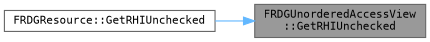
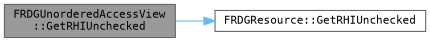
(229, 21) -> (190, 21)
